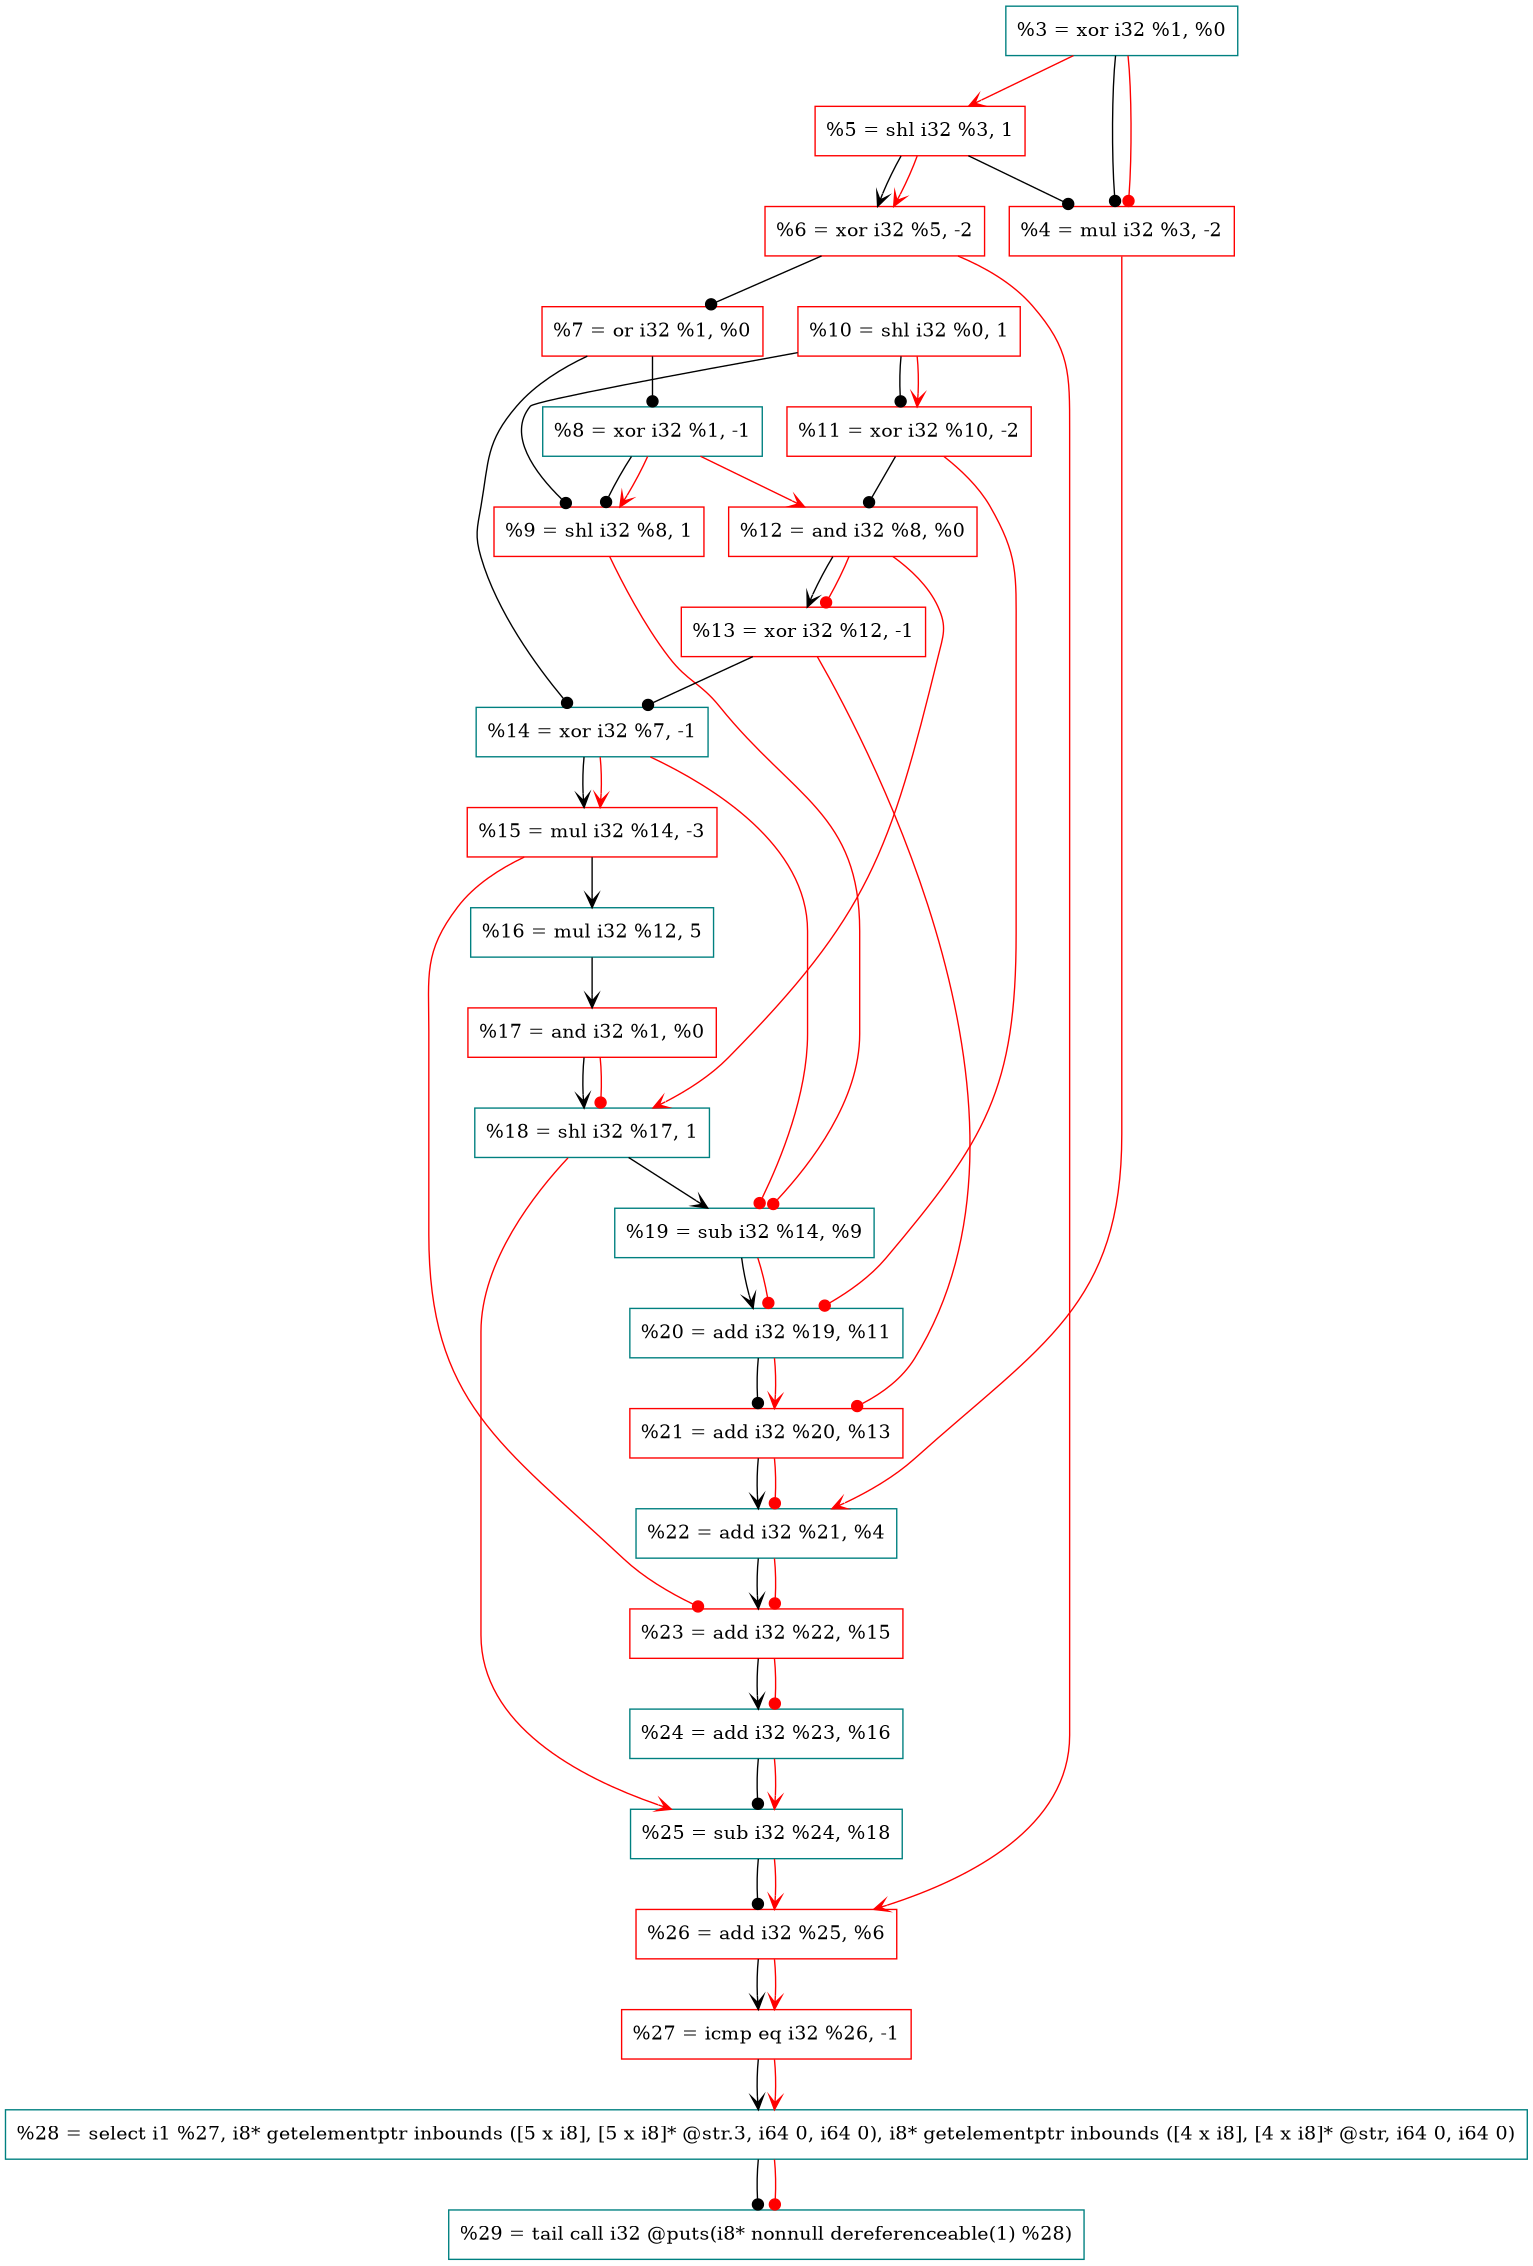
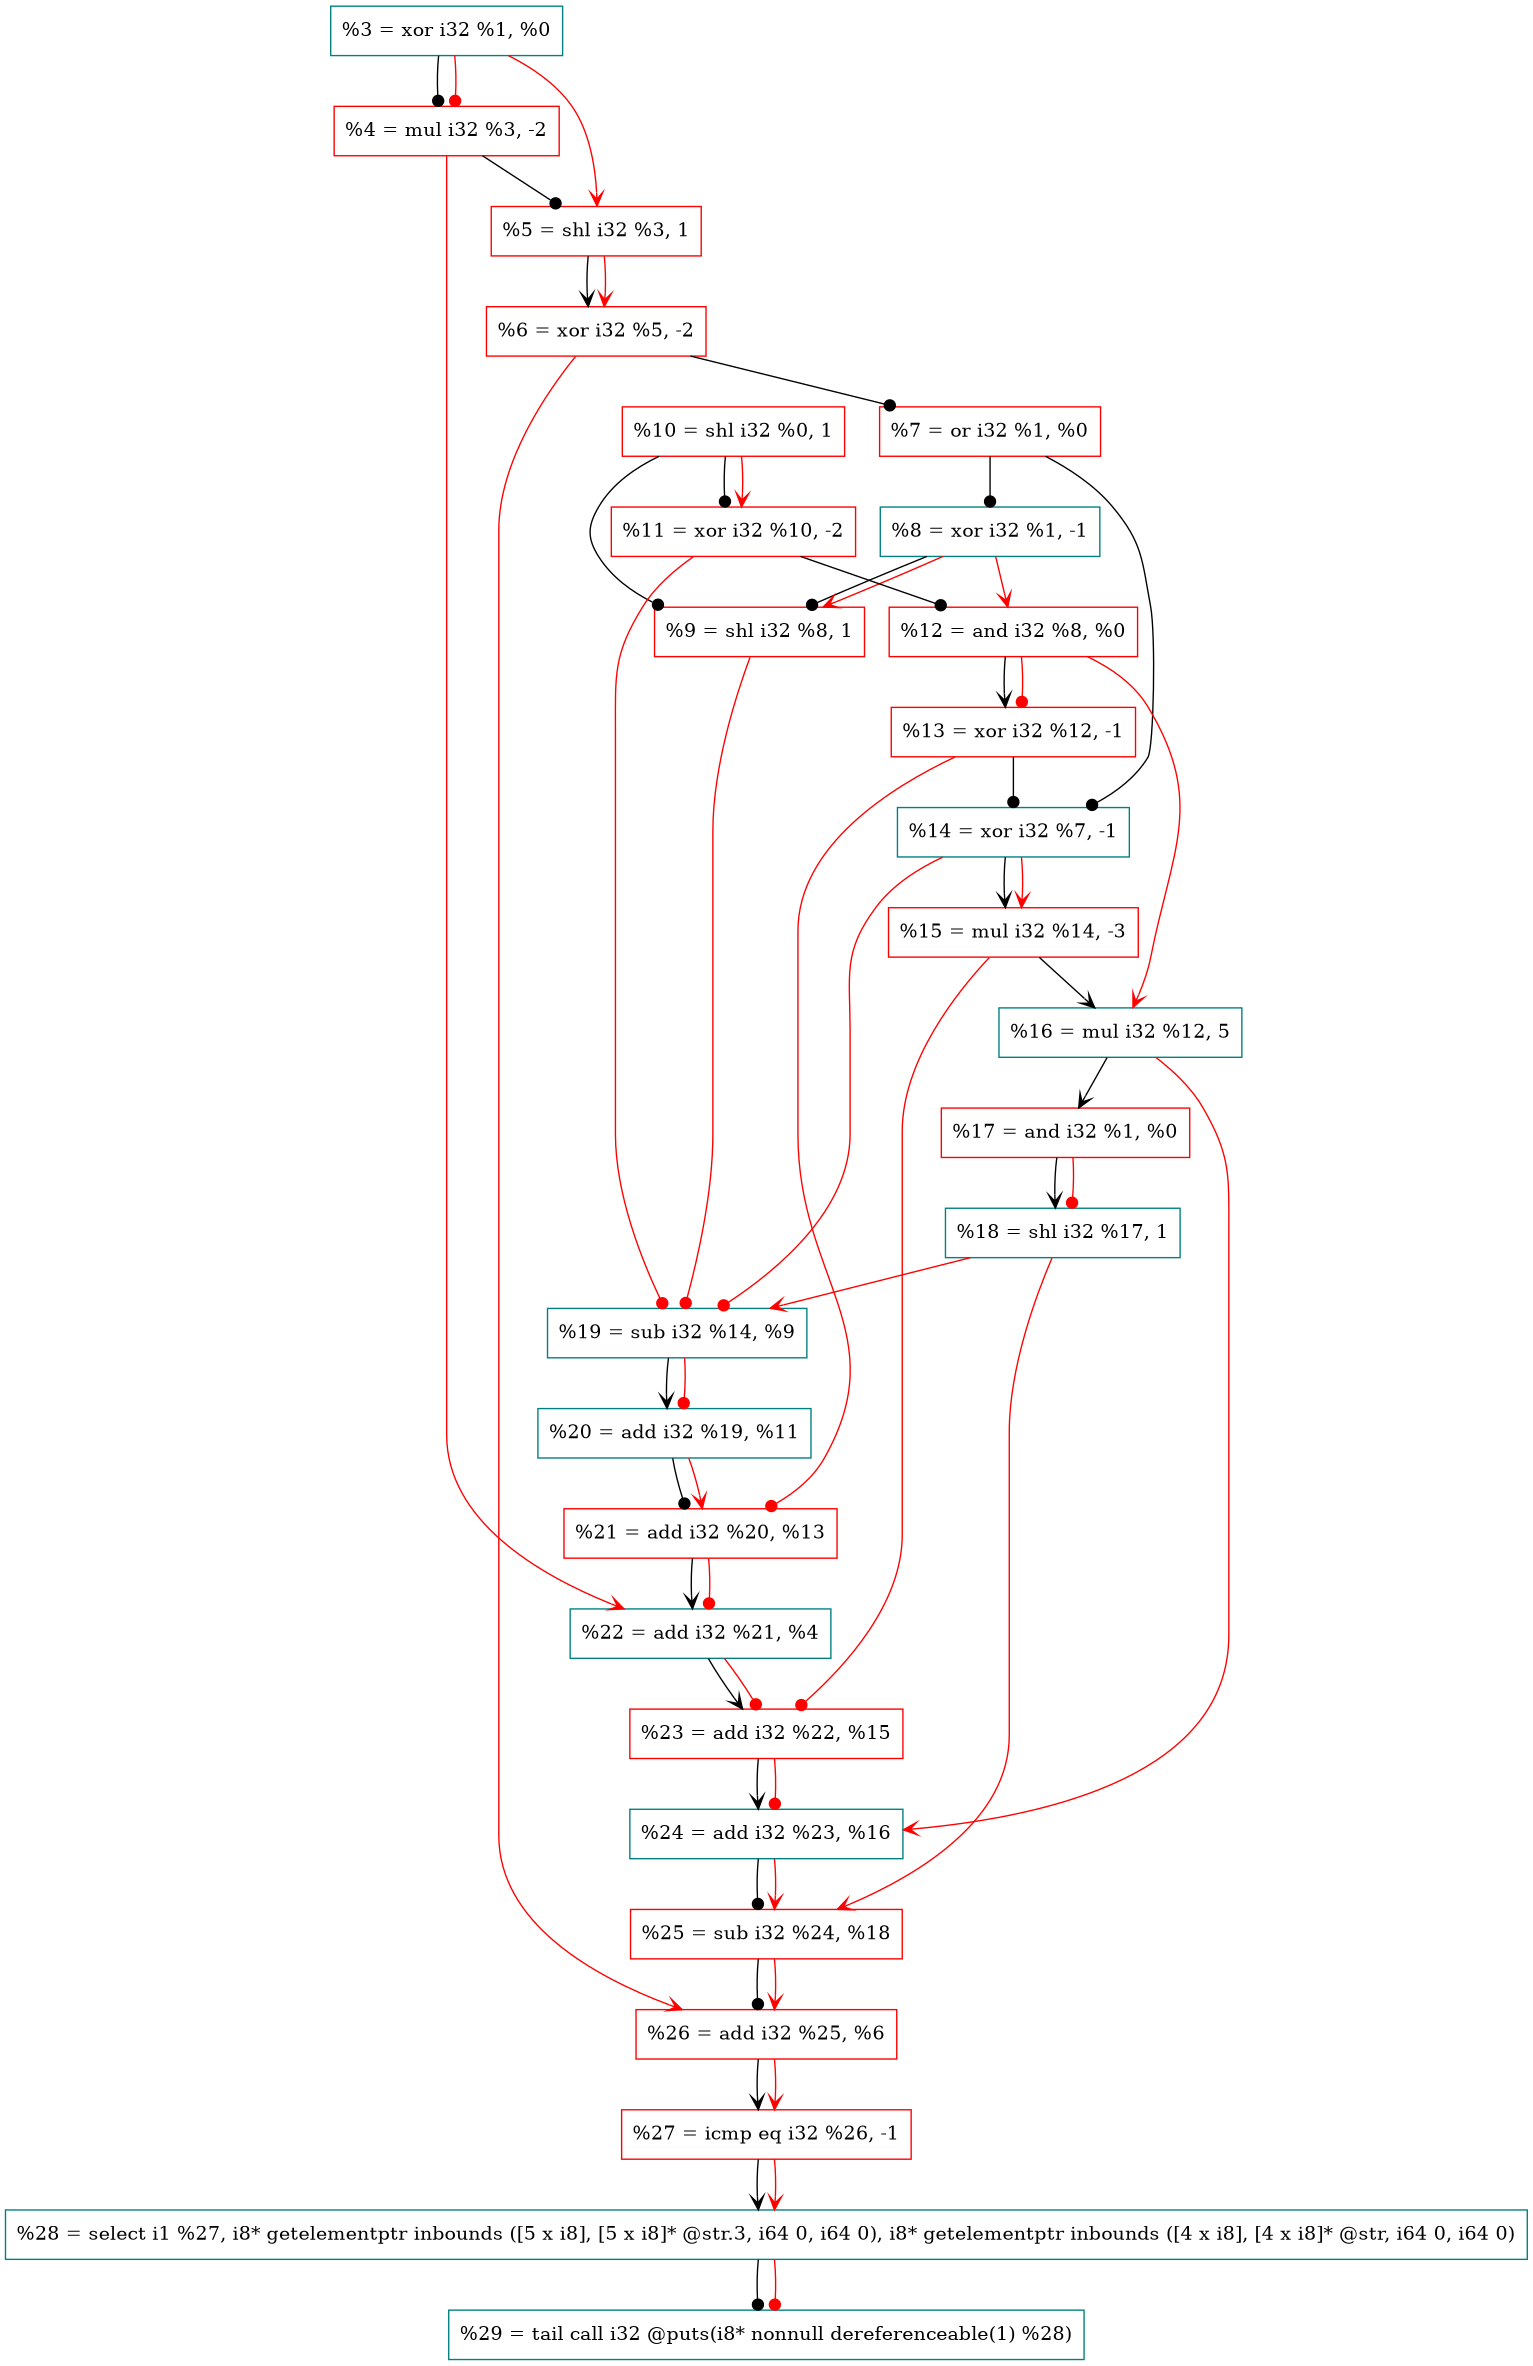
(1016, 179) -> (516, 178)
(877, 856) -> (1179, 810)
(1016, 900) -> (615, 917)
(662, 1179) -> (877, 1281)
none -> (1229, 1535)
(766, 1834) -> (766, 1934)
